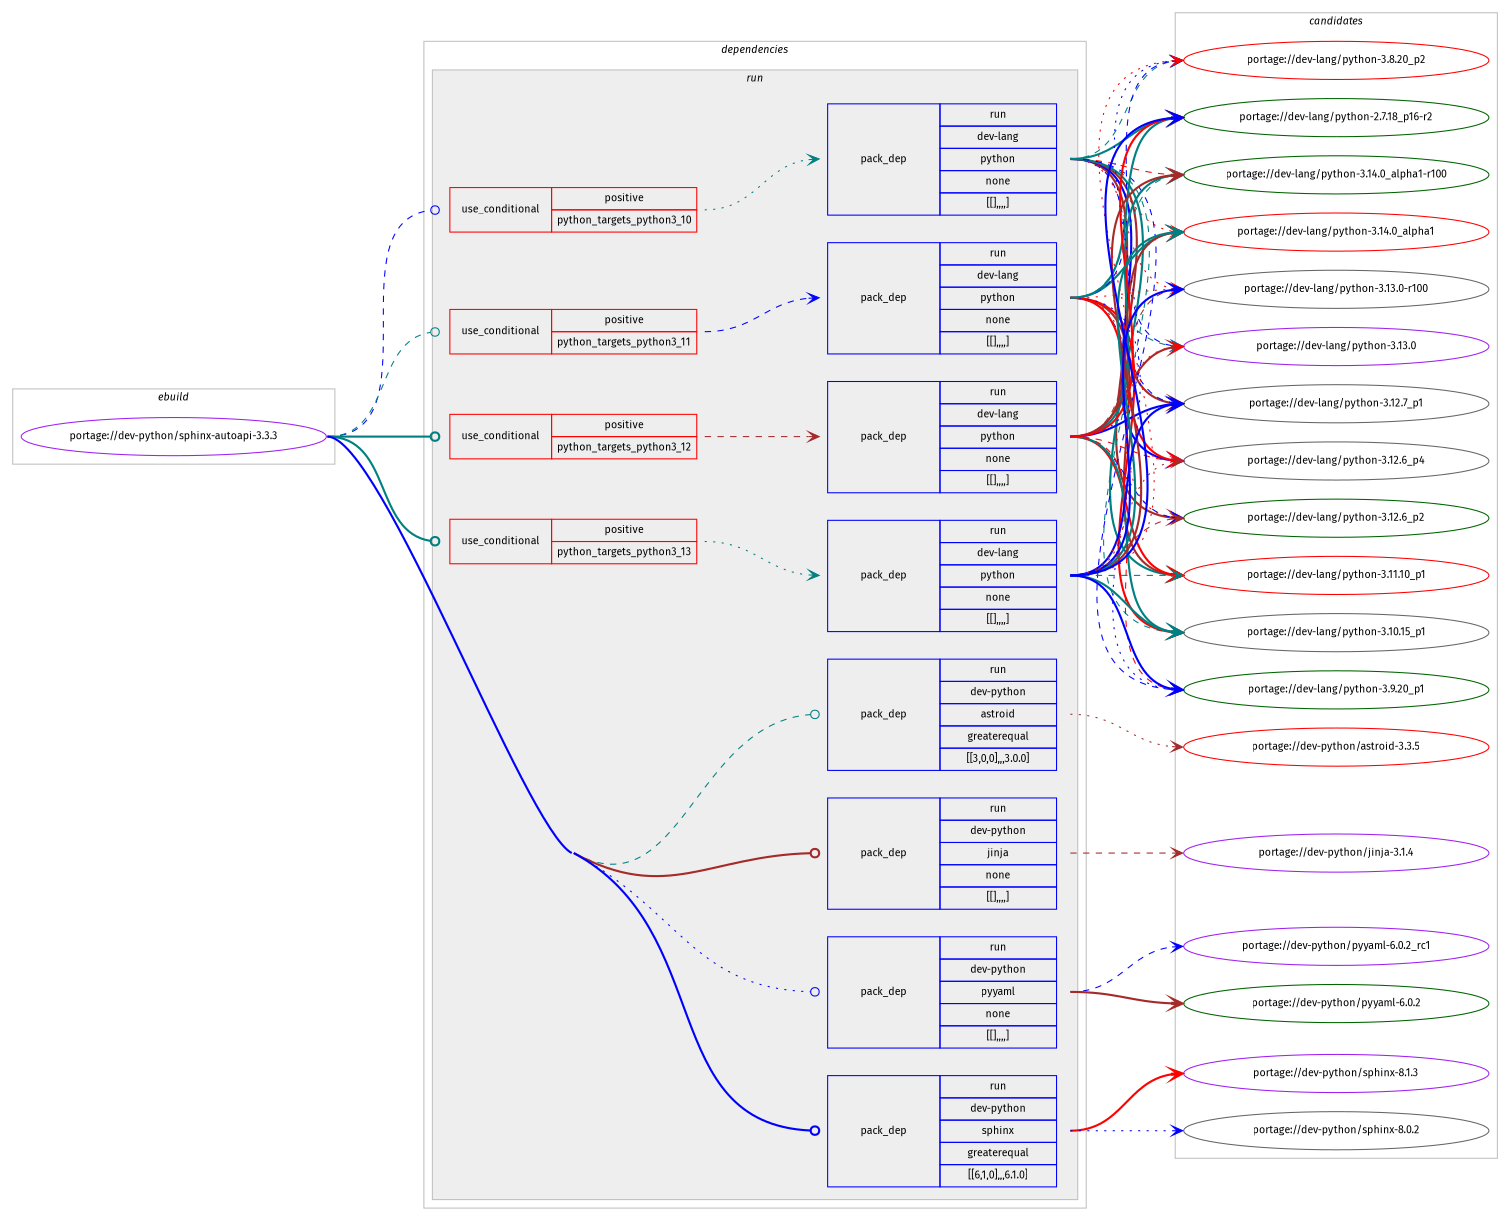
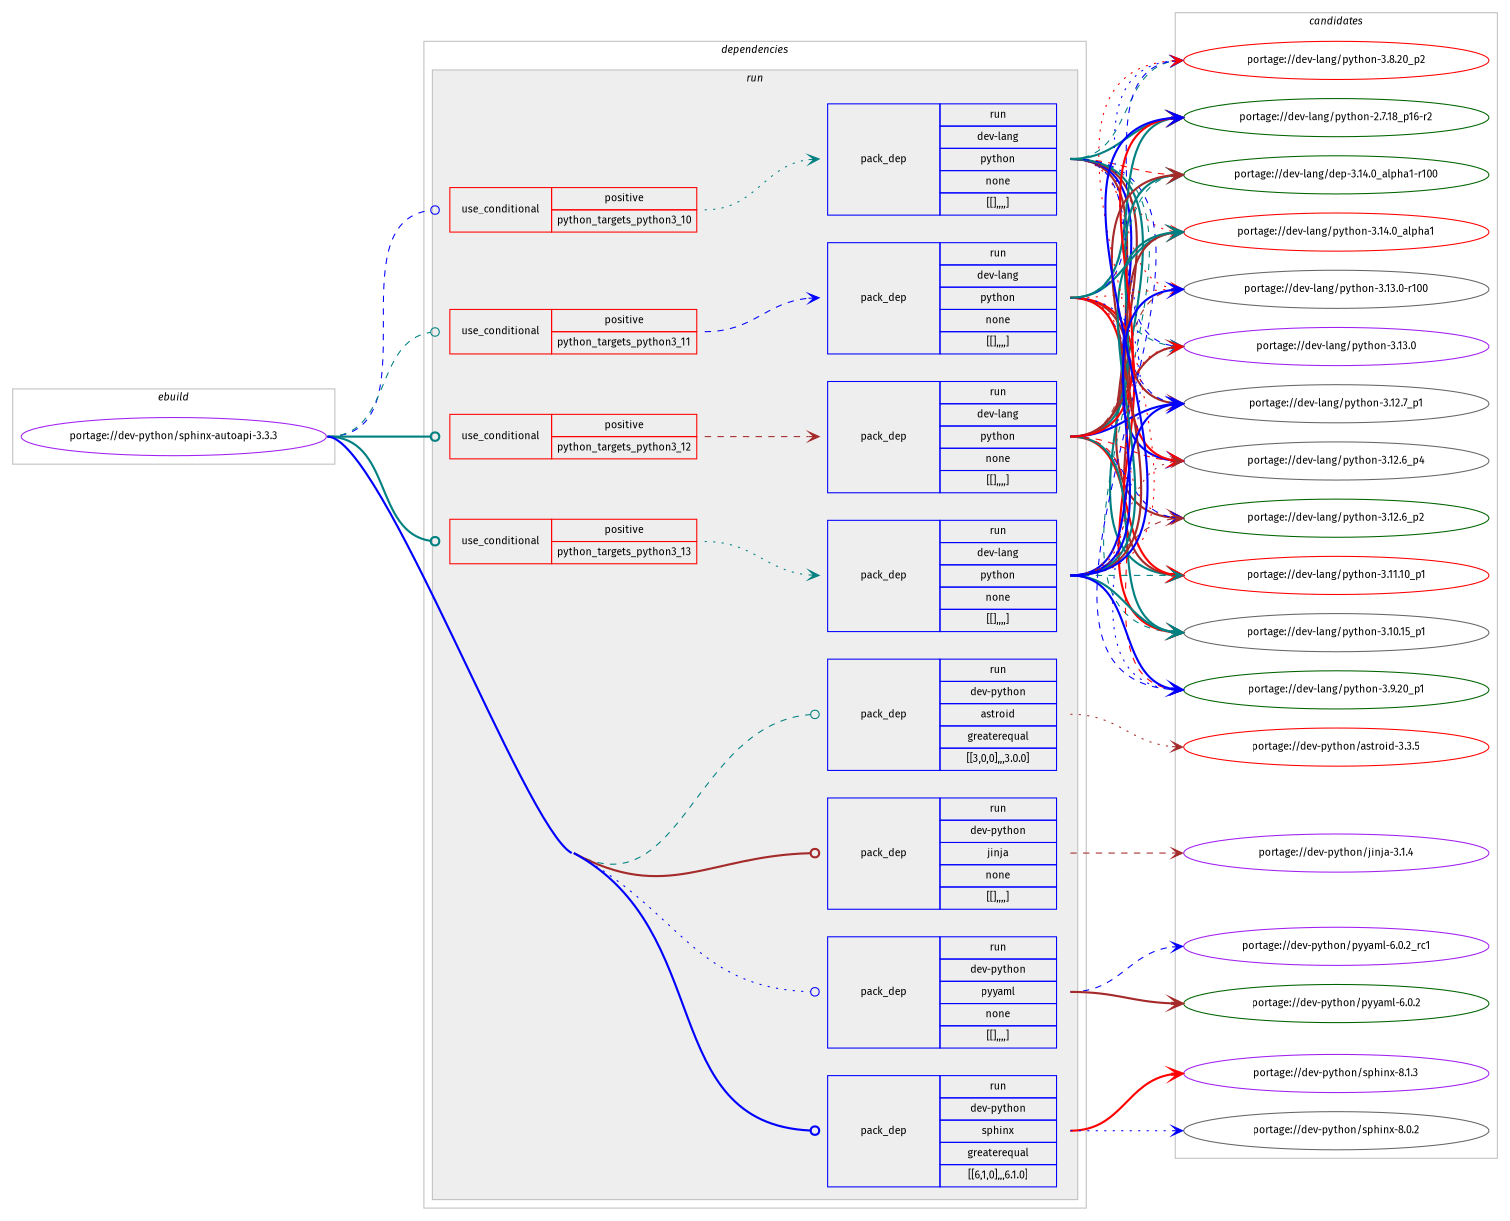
(1336, 175) -> (1336, 175)
